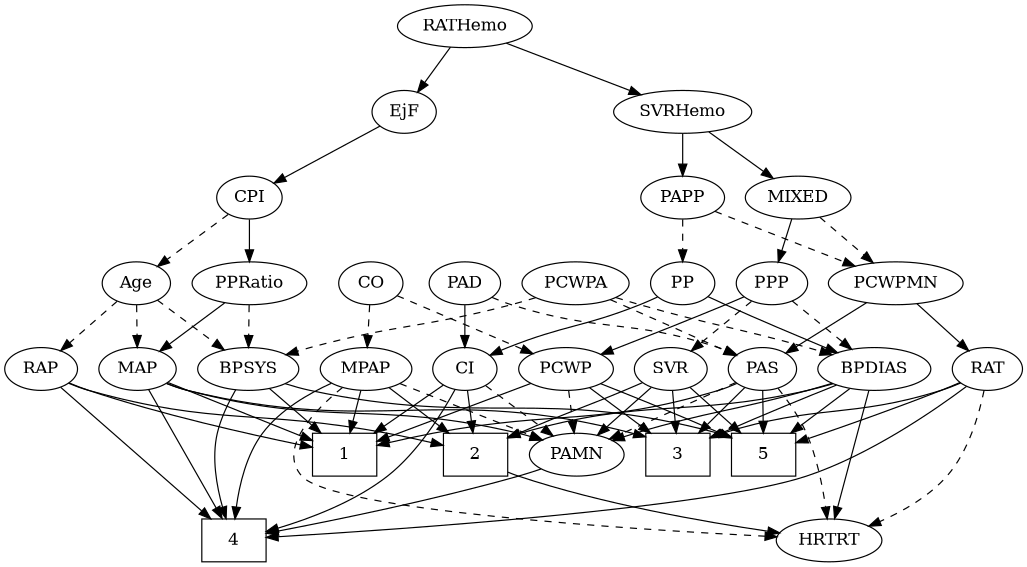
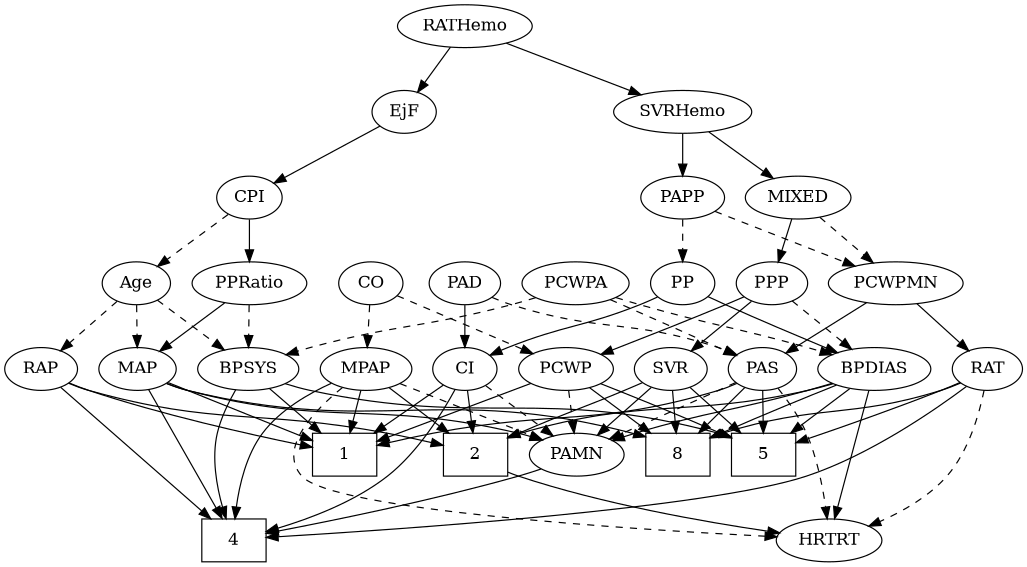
(729, 320) -> (729, 320)
(678, 455) -> (678, 455)
